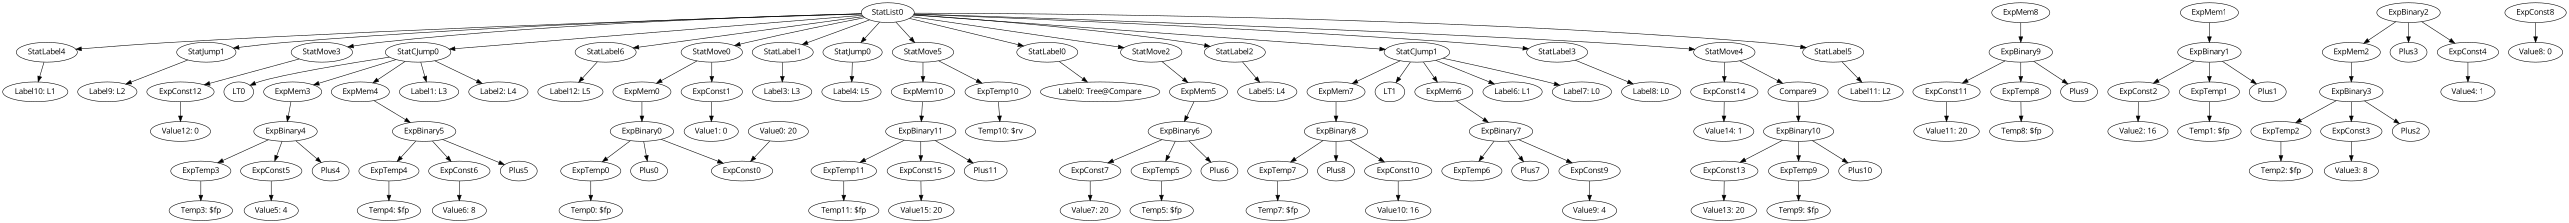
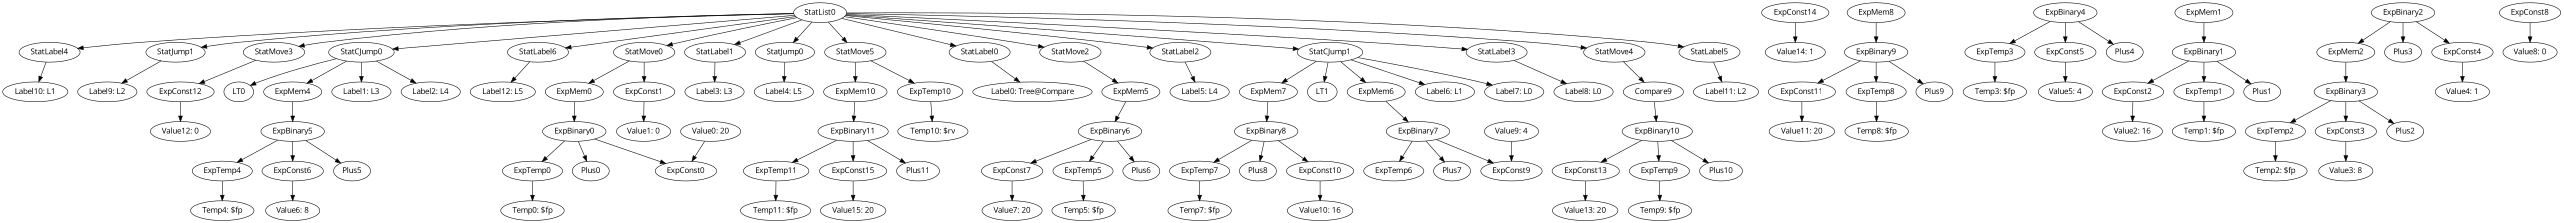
(1724, 69) -> none
(293, 92) -> none
(1590, 188) -> (1511, 149)
